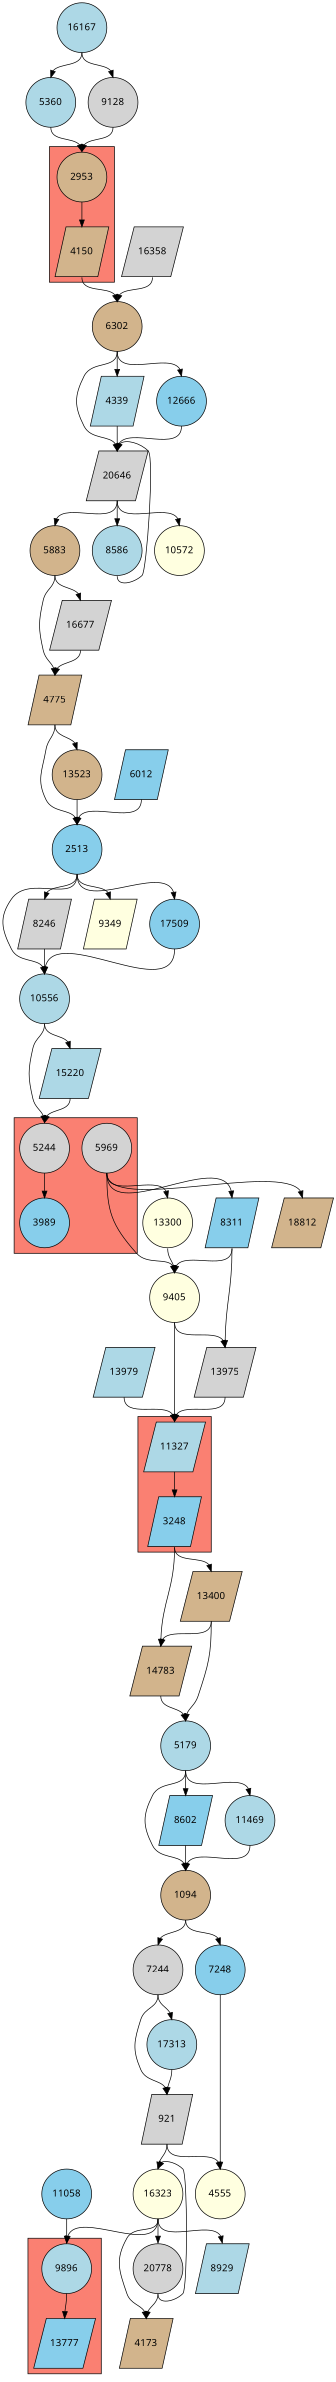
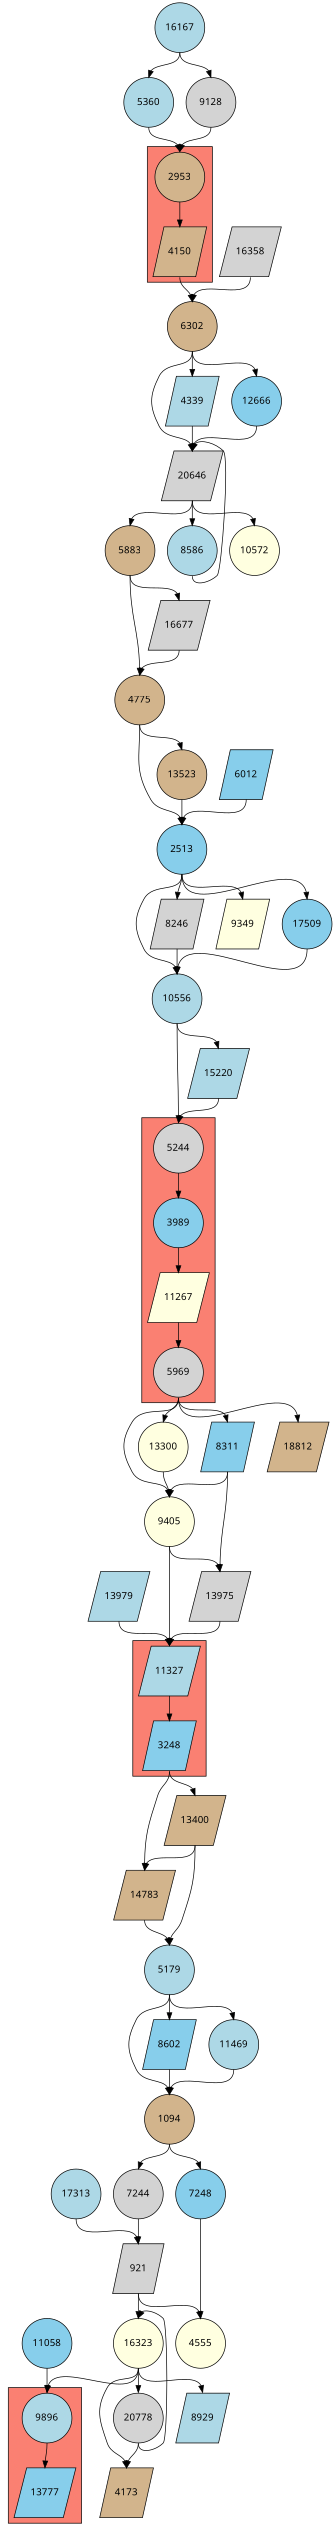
(55, 700) -> (140, 700)
none -> (178, 1298)
(162, 2005) -> none
